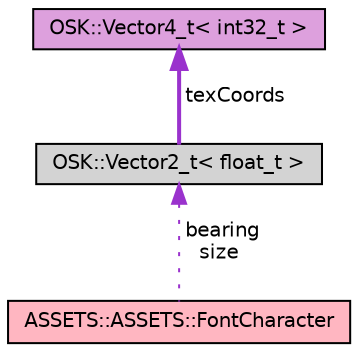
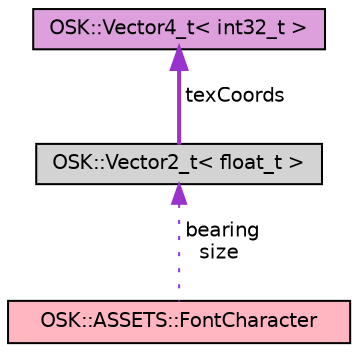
(179, 322) -> (179, 322)
